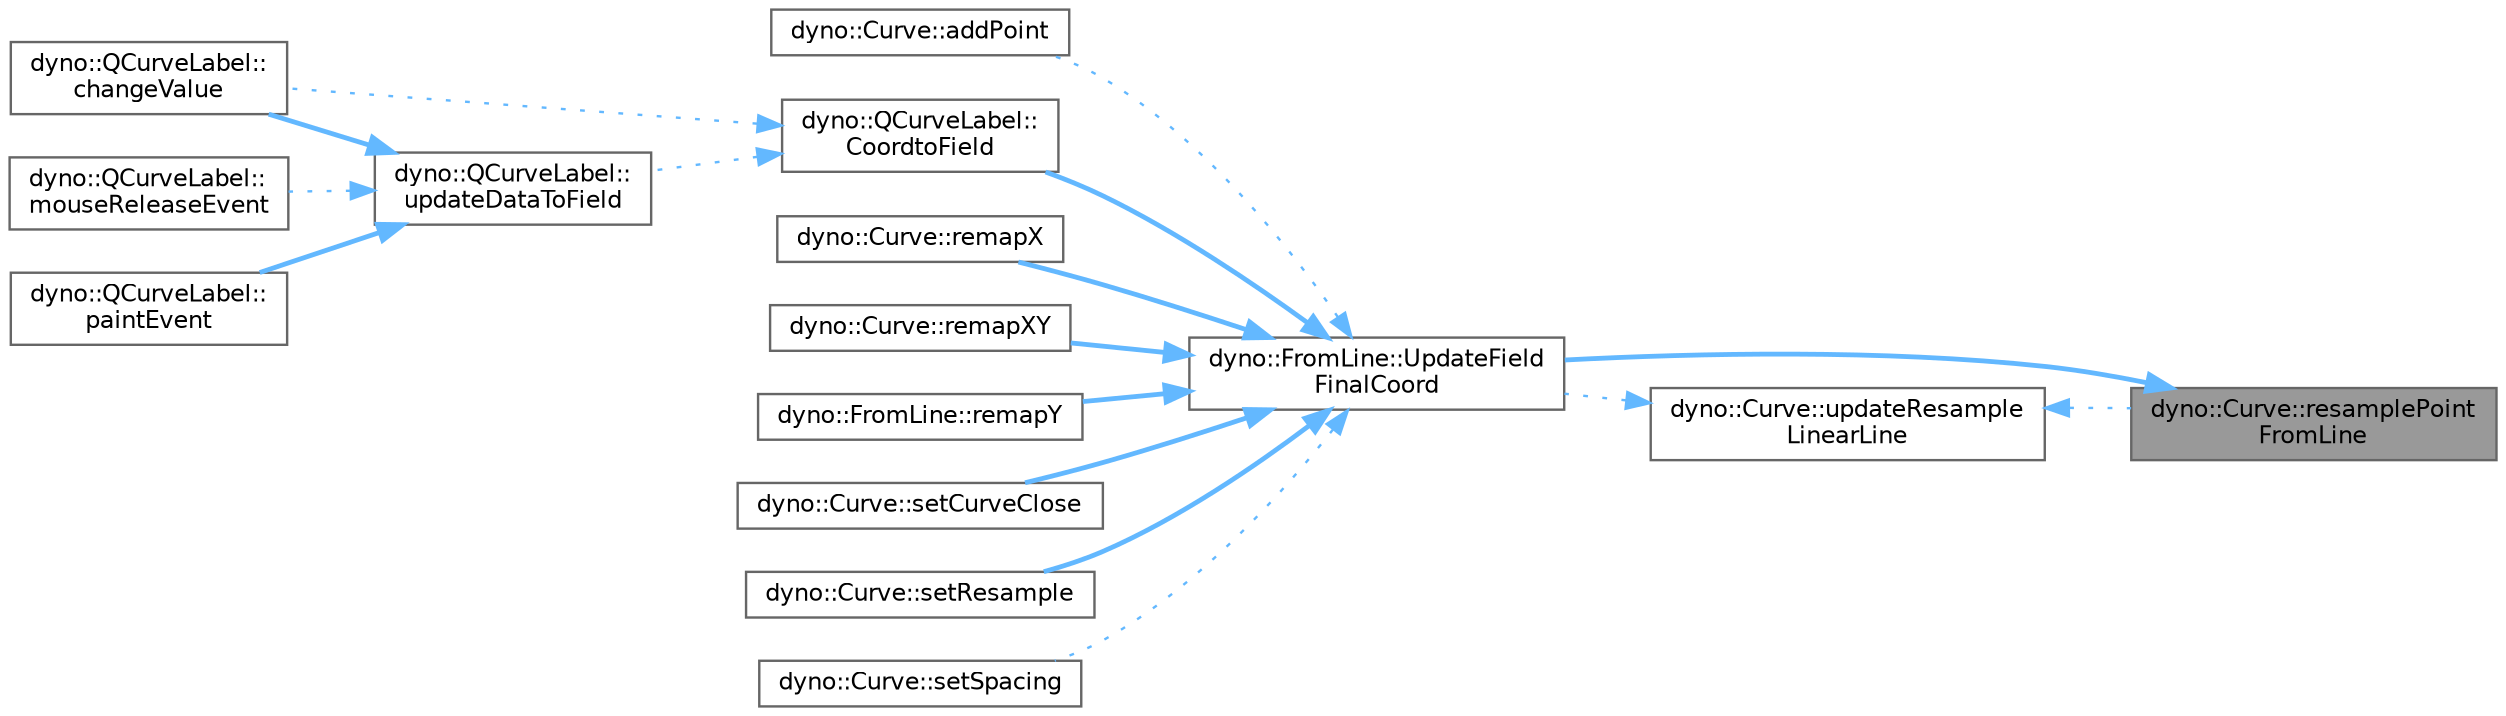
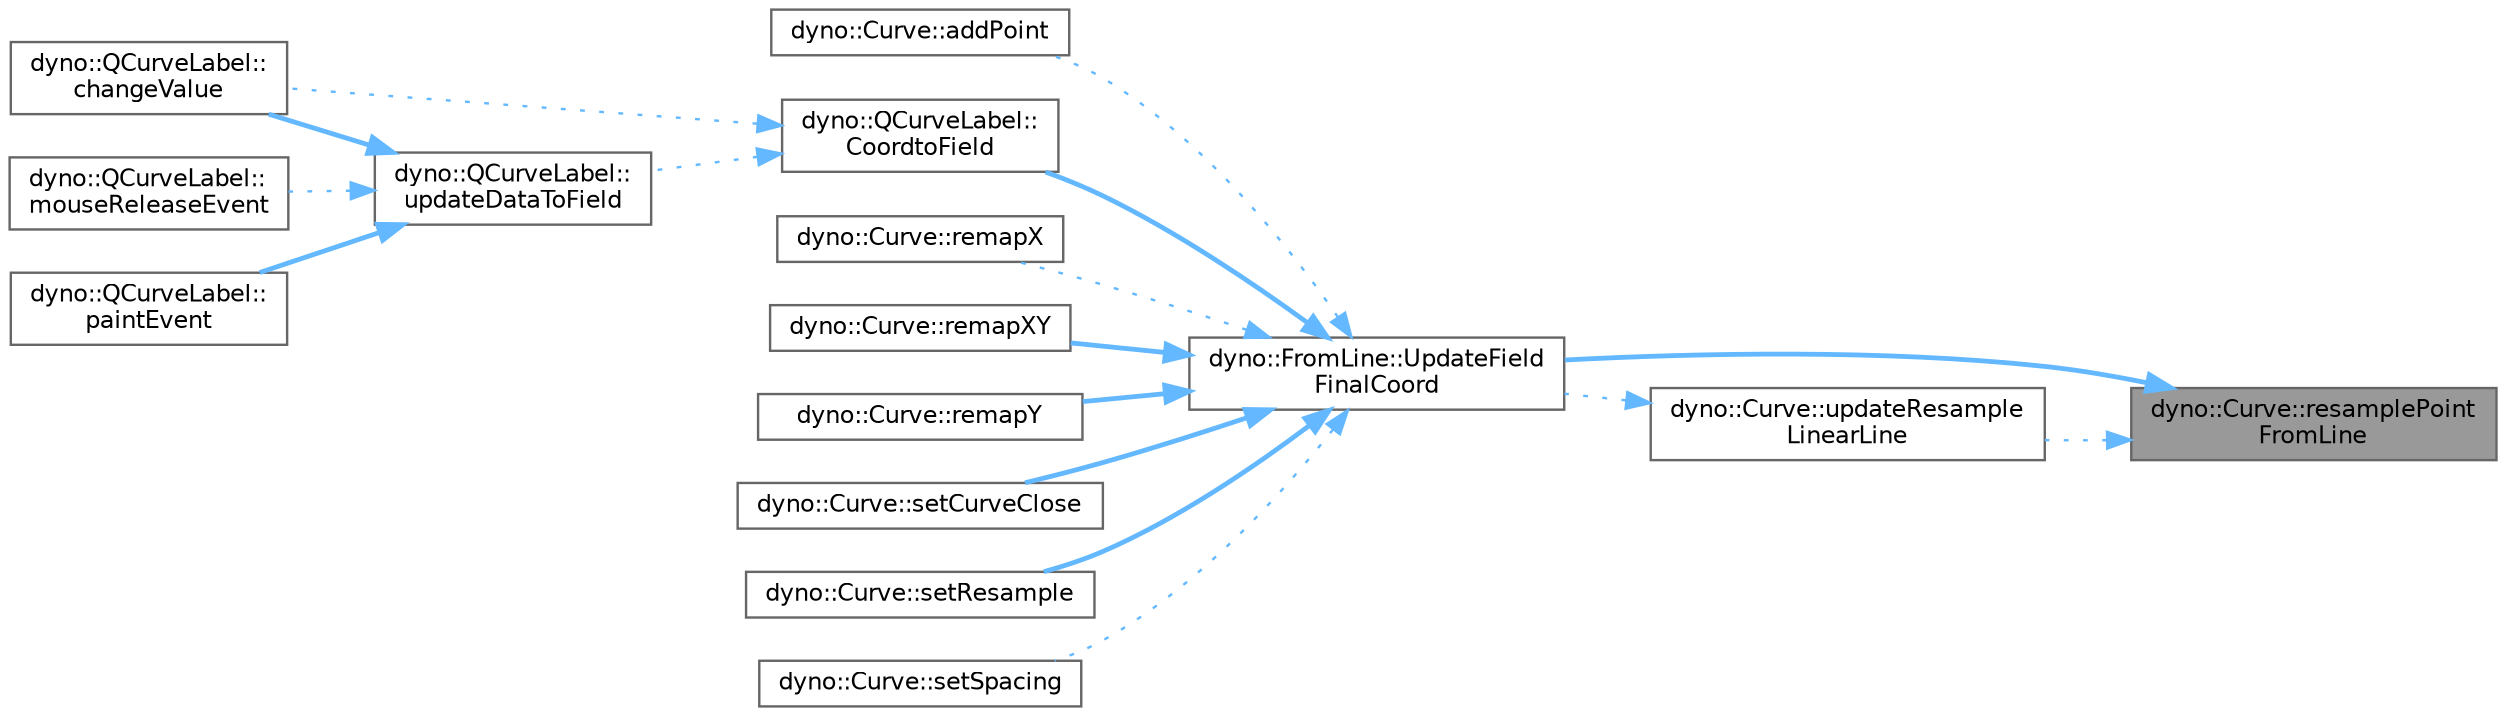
(1133, 294) -> (1133, 294)
(2100, 408) -> (2076, 440)
(920, 417) -> (920, 417)
